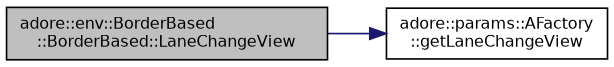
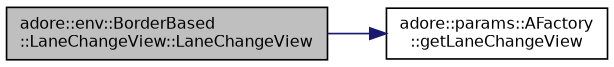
(167, 34) -> (167, 34)
